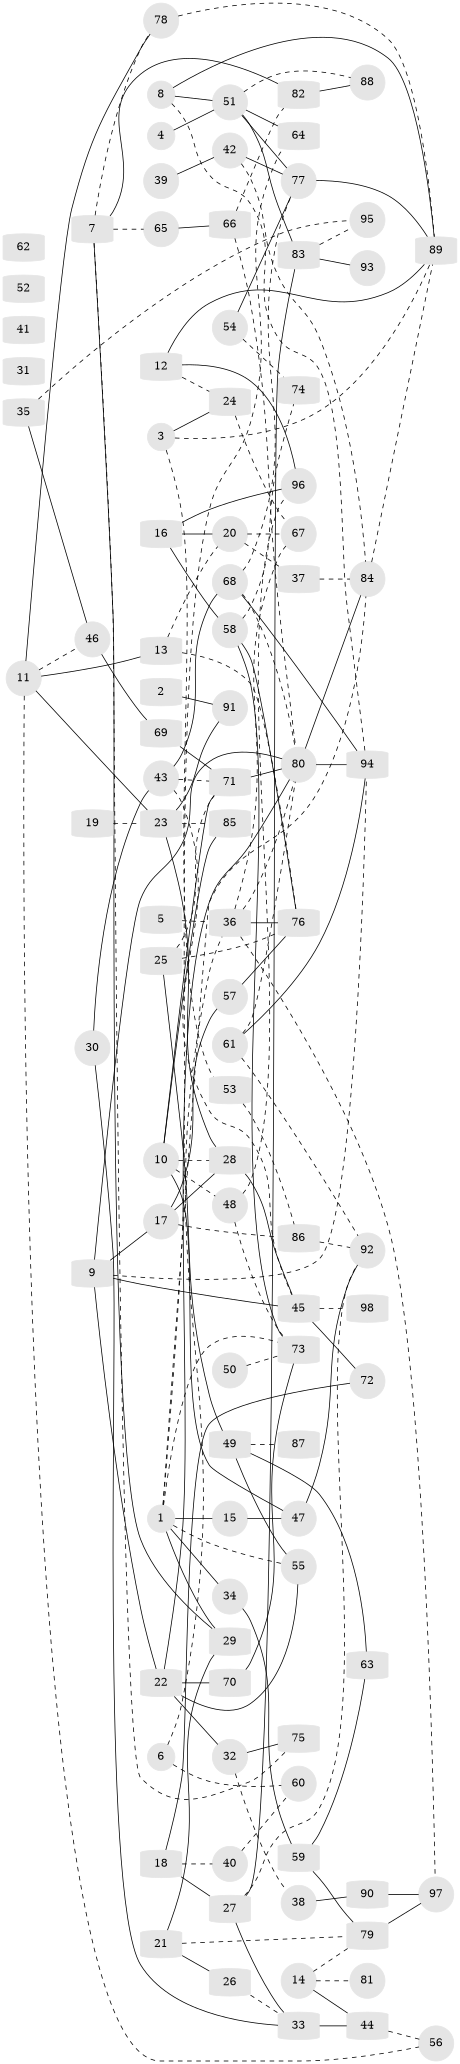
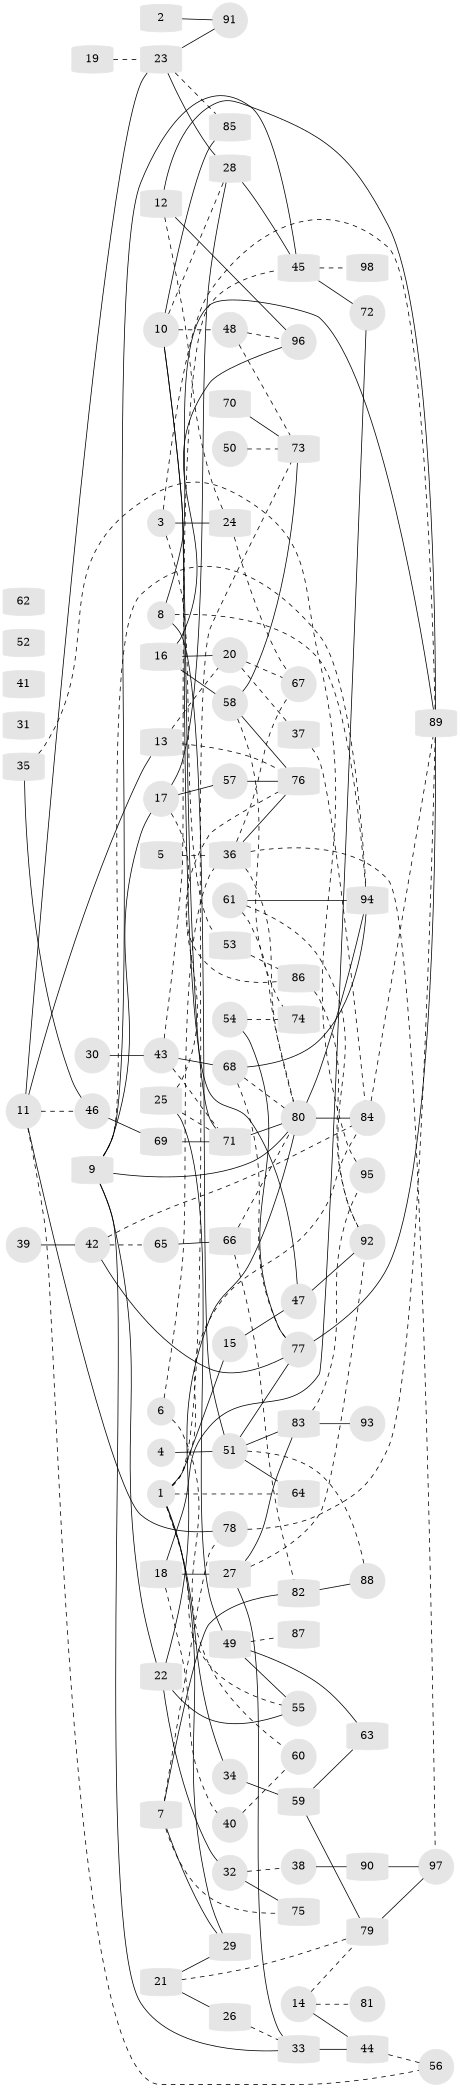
(129, 229) -> (127, 1245)
(113, 1593) -> (116, 1669)
(196, 1683) -> none
